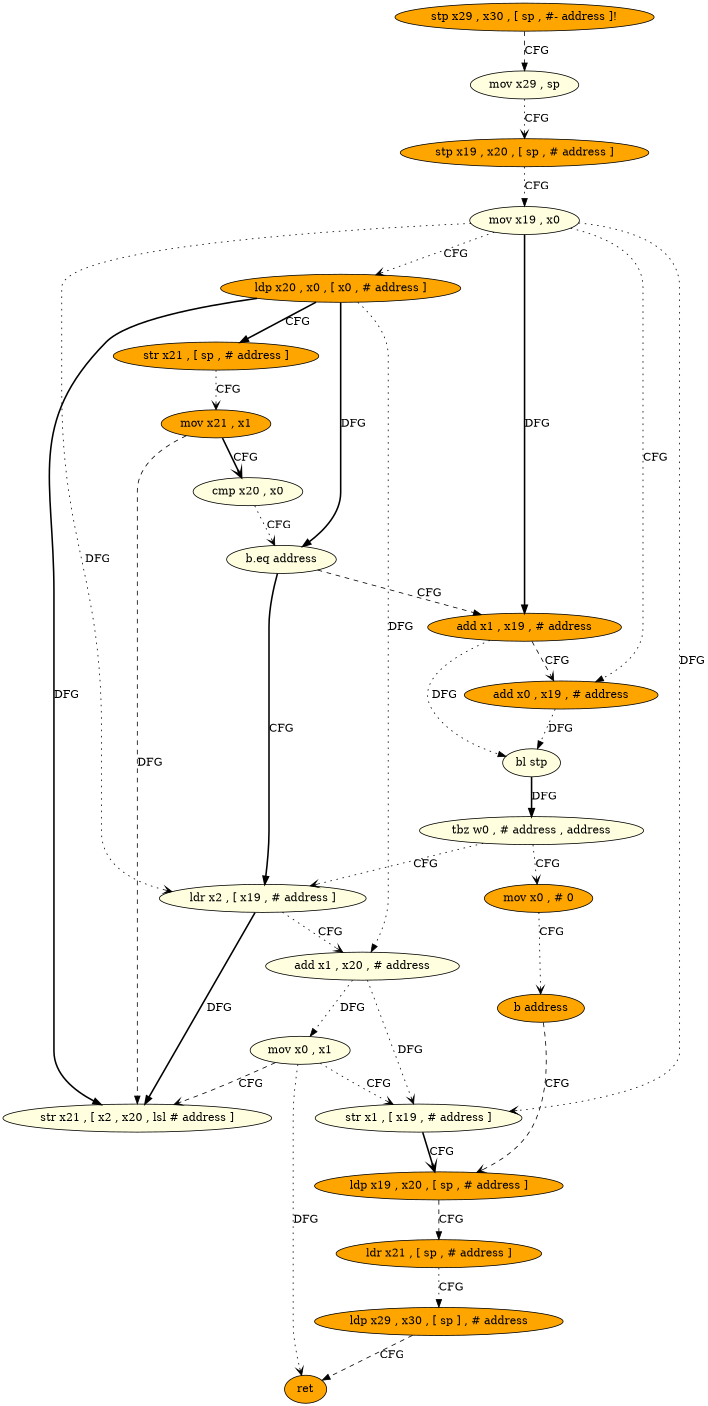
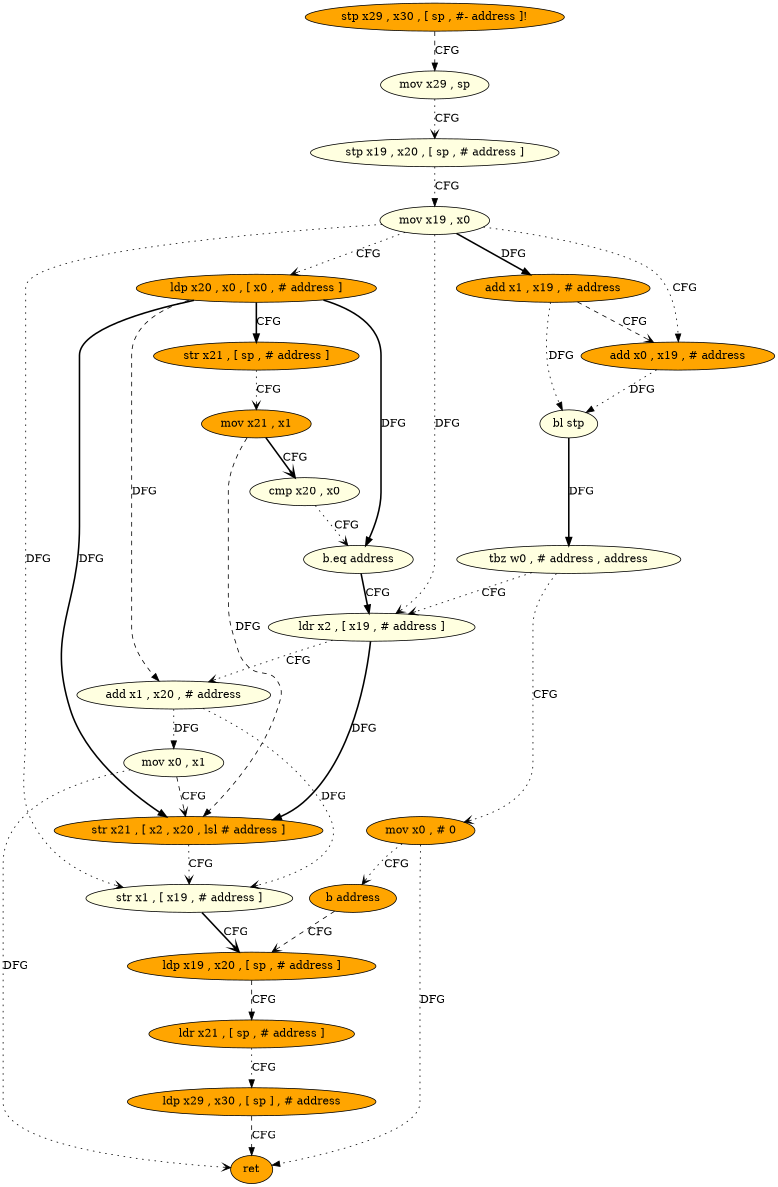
(525, 153) -> (435, 153)
(396, 591) -> none
(388, 620) -> (132, 475)
none -> (420, 1053)
(353, 1082) -> (189, 861)
(137, 1118) -> (189, 831)
